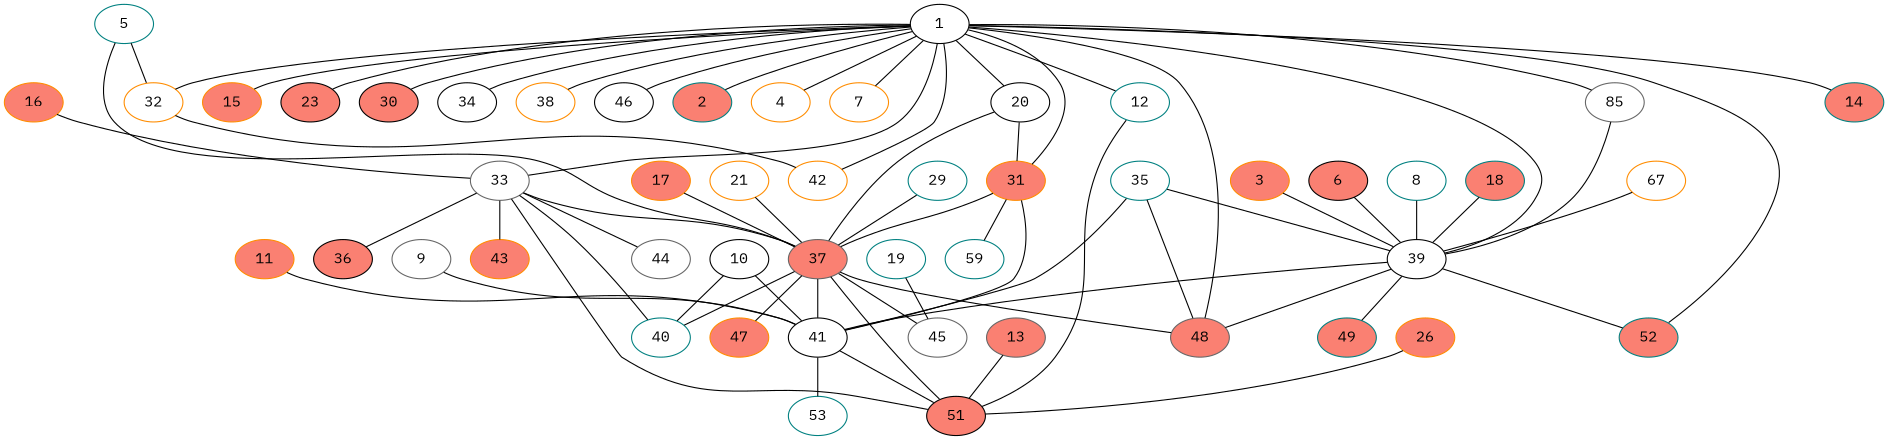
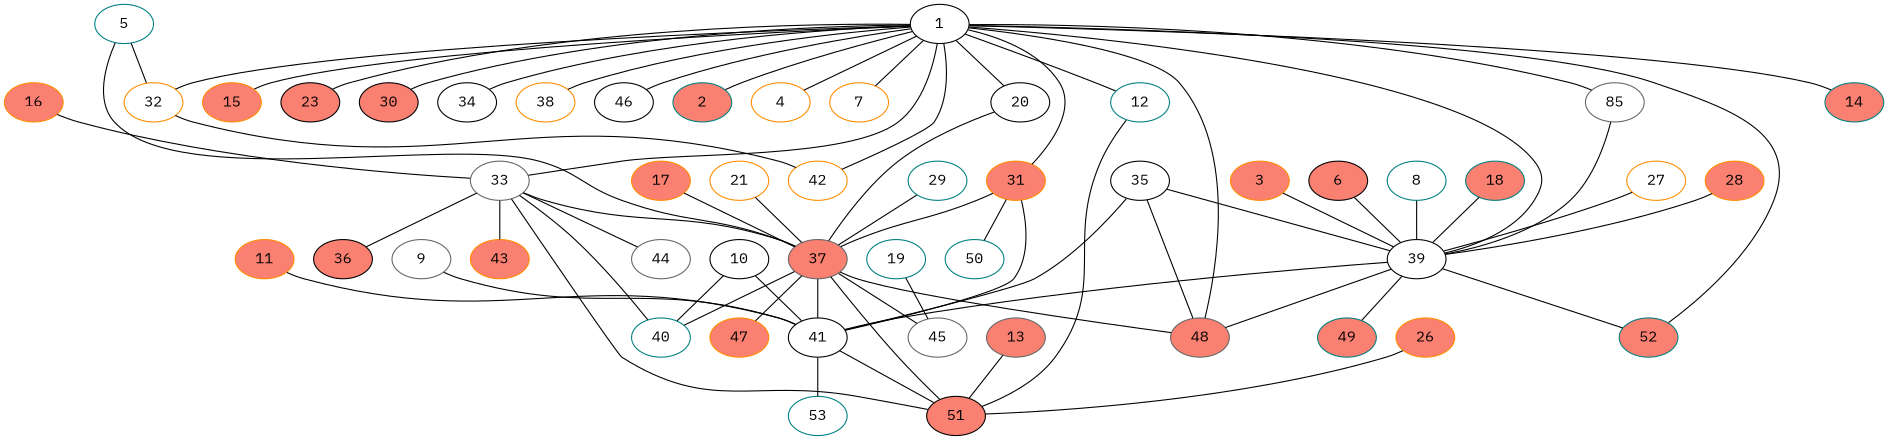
(1018, 142) -> none
(1140, 181) -> (1140, 181)
(1656, 181) -> (1656, 181)
none -> (1735, 181)
(975, 259) -> (975, 259)
